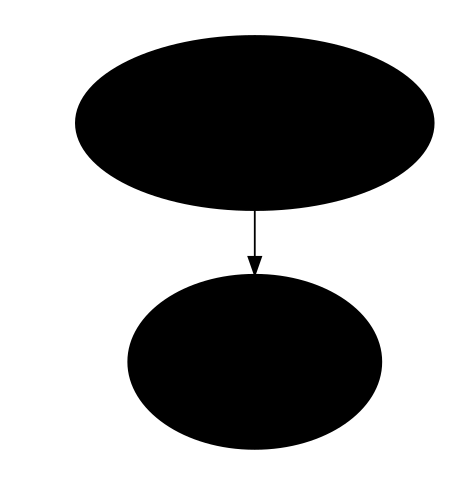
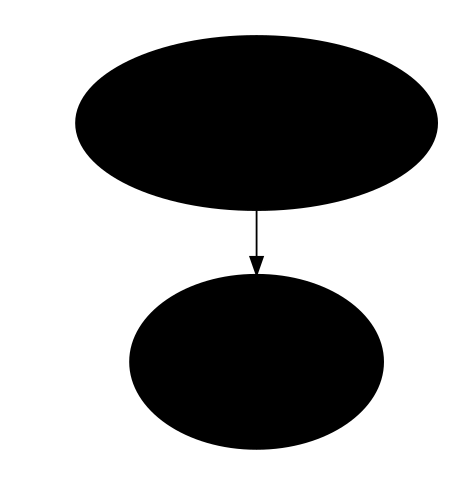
(255, 123) -> (257, 123)
